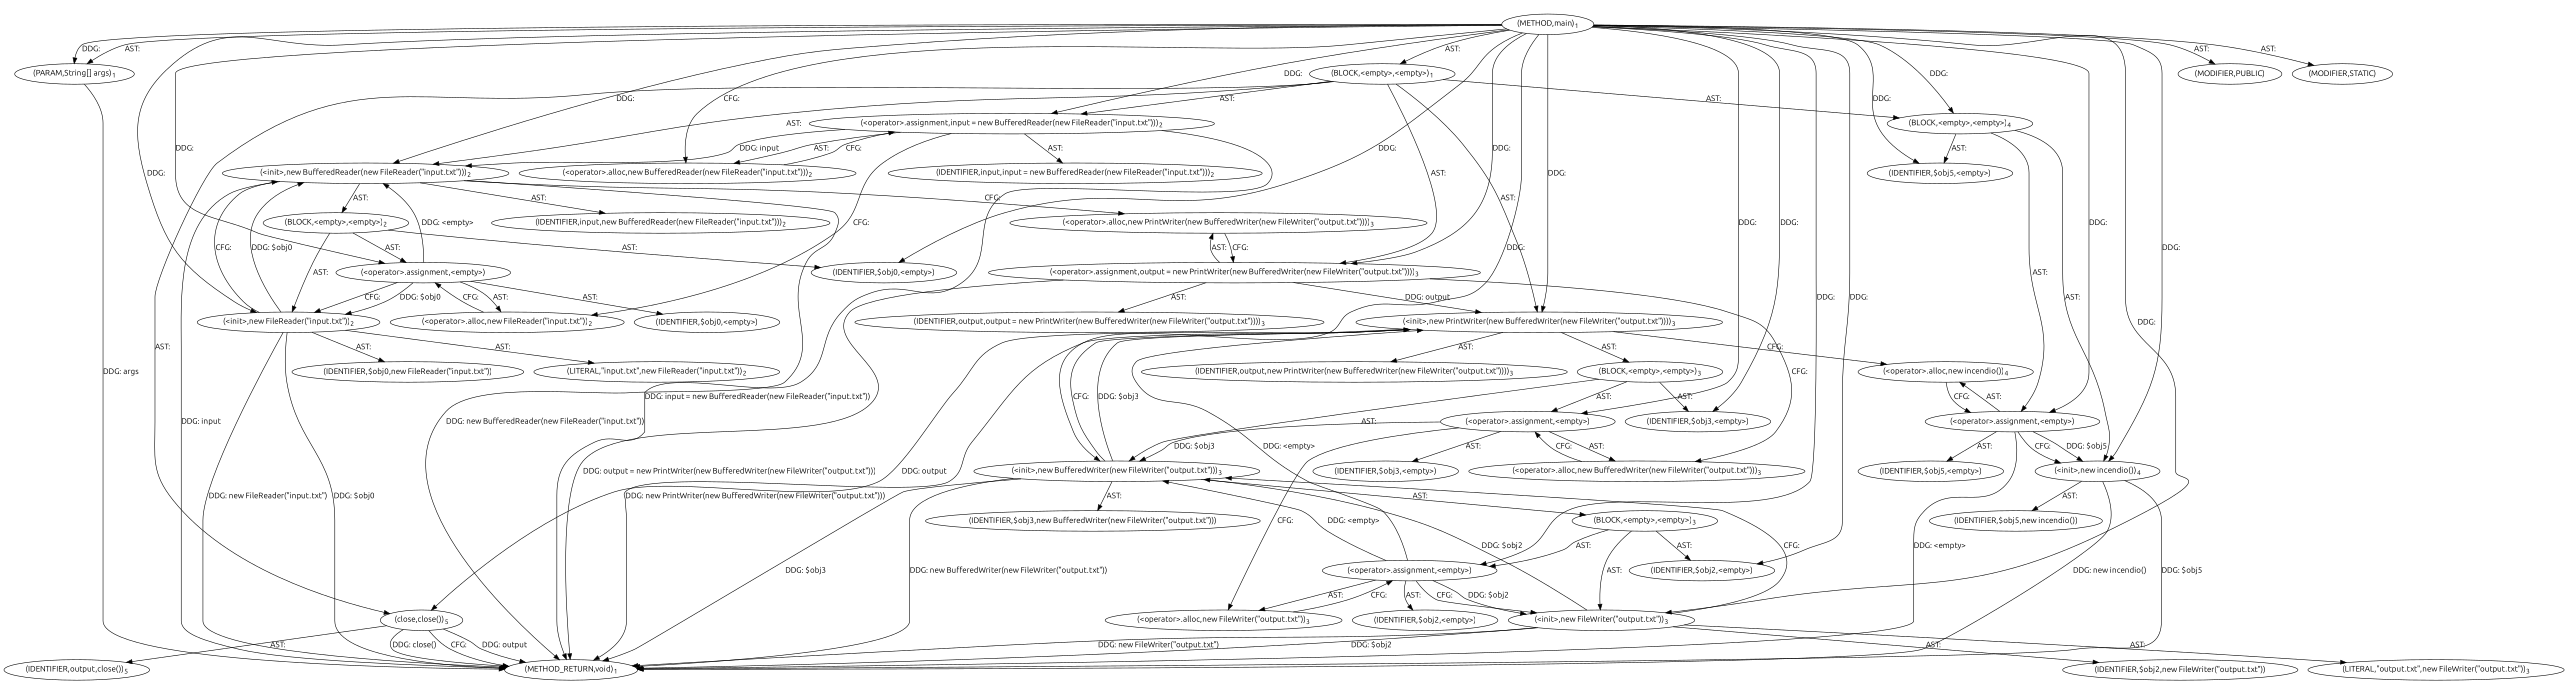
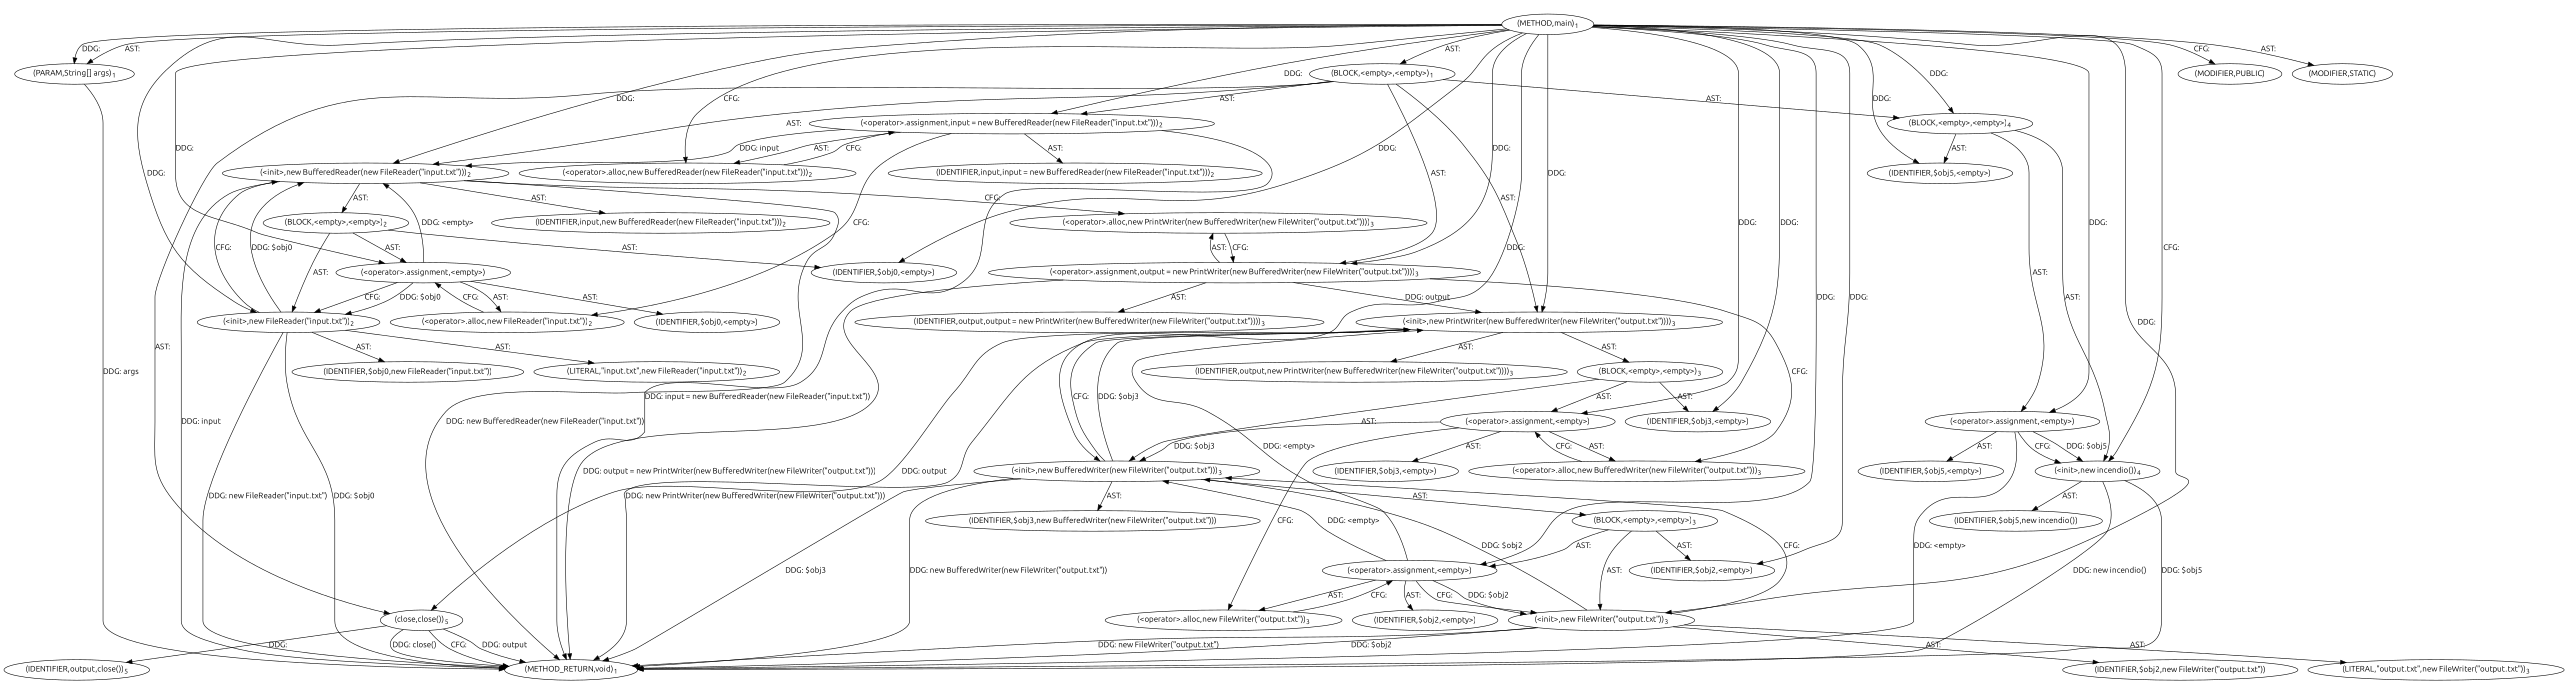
(2203, 49) -> (2203, 49)
(2172, 248) -> (2172, 248)
(1946, 372) -> none
(279, 645) -> (279, 645)
